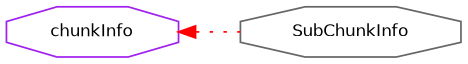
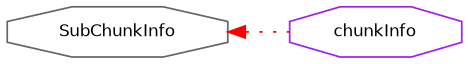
(218, 32) -> (267, 32)
